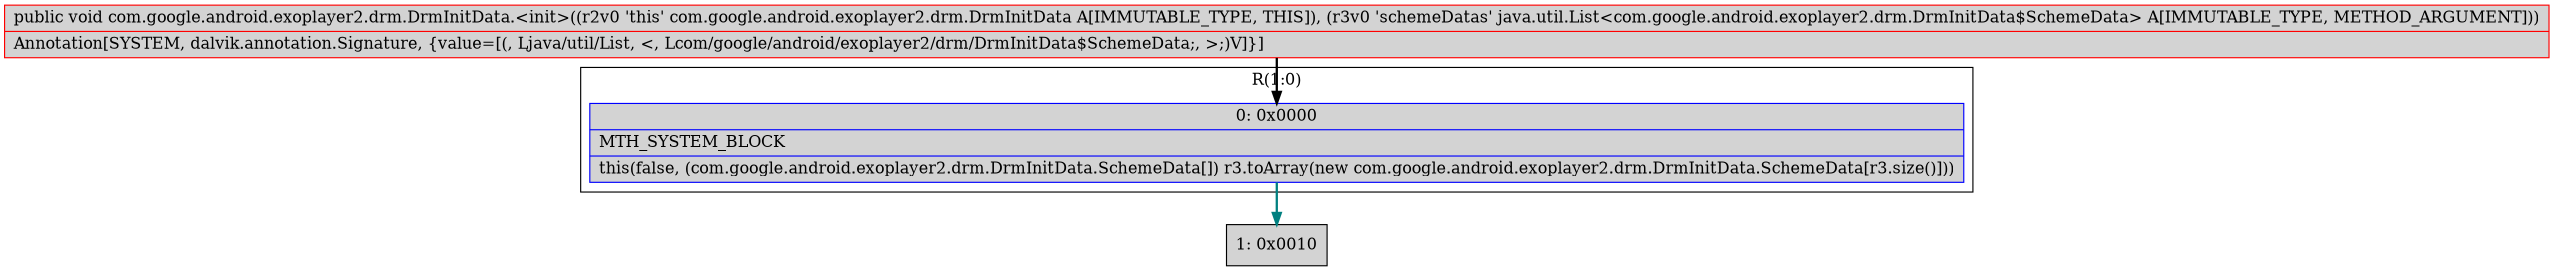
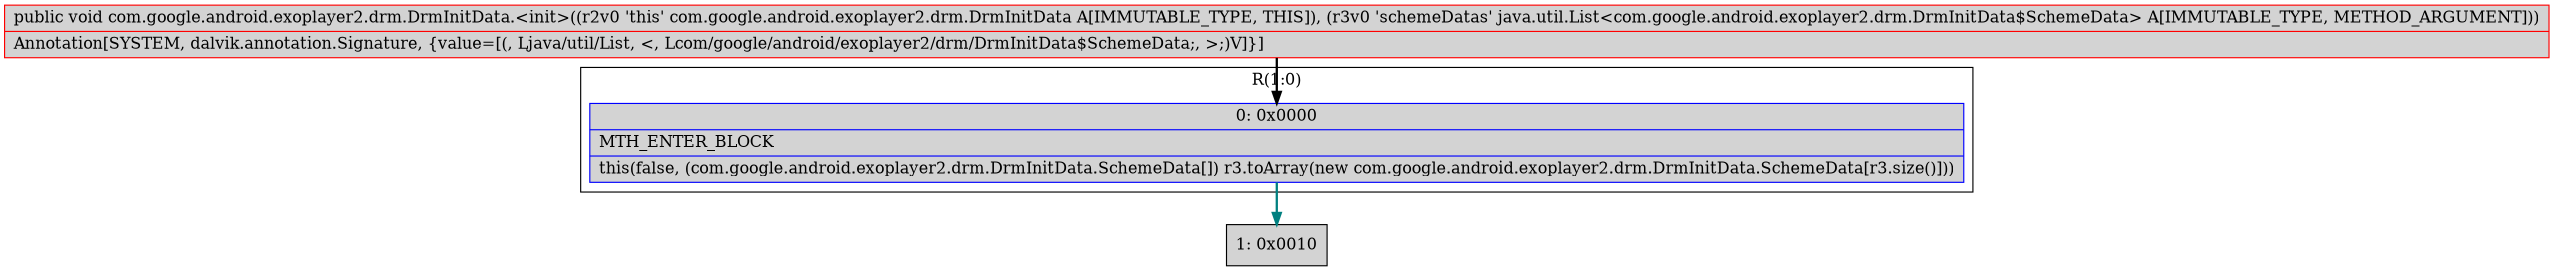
(692, 142) -> (687, 142)
